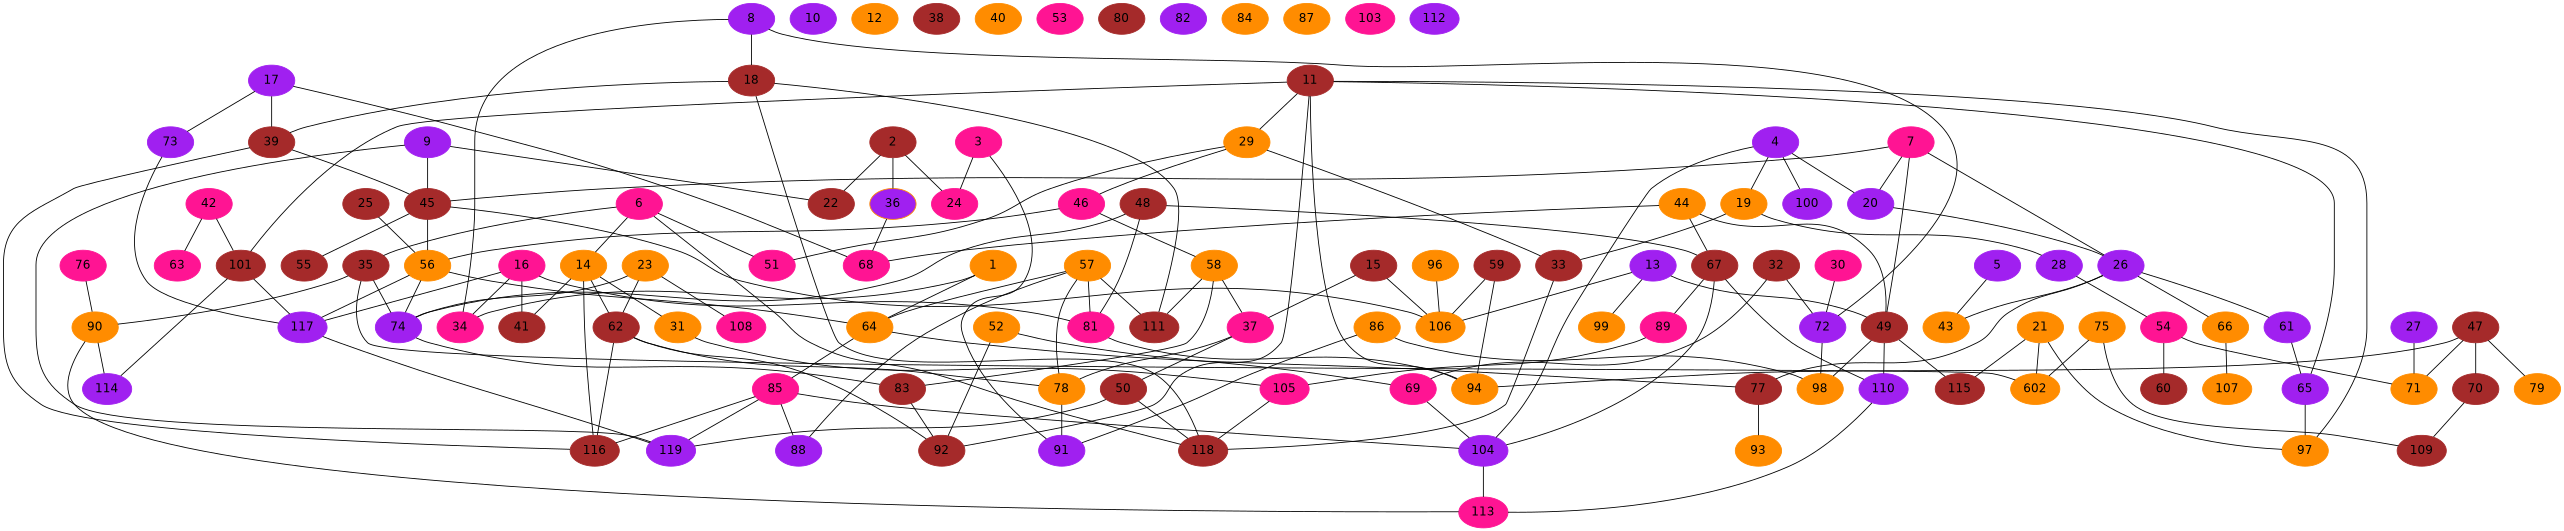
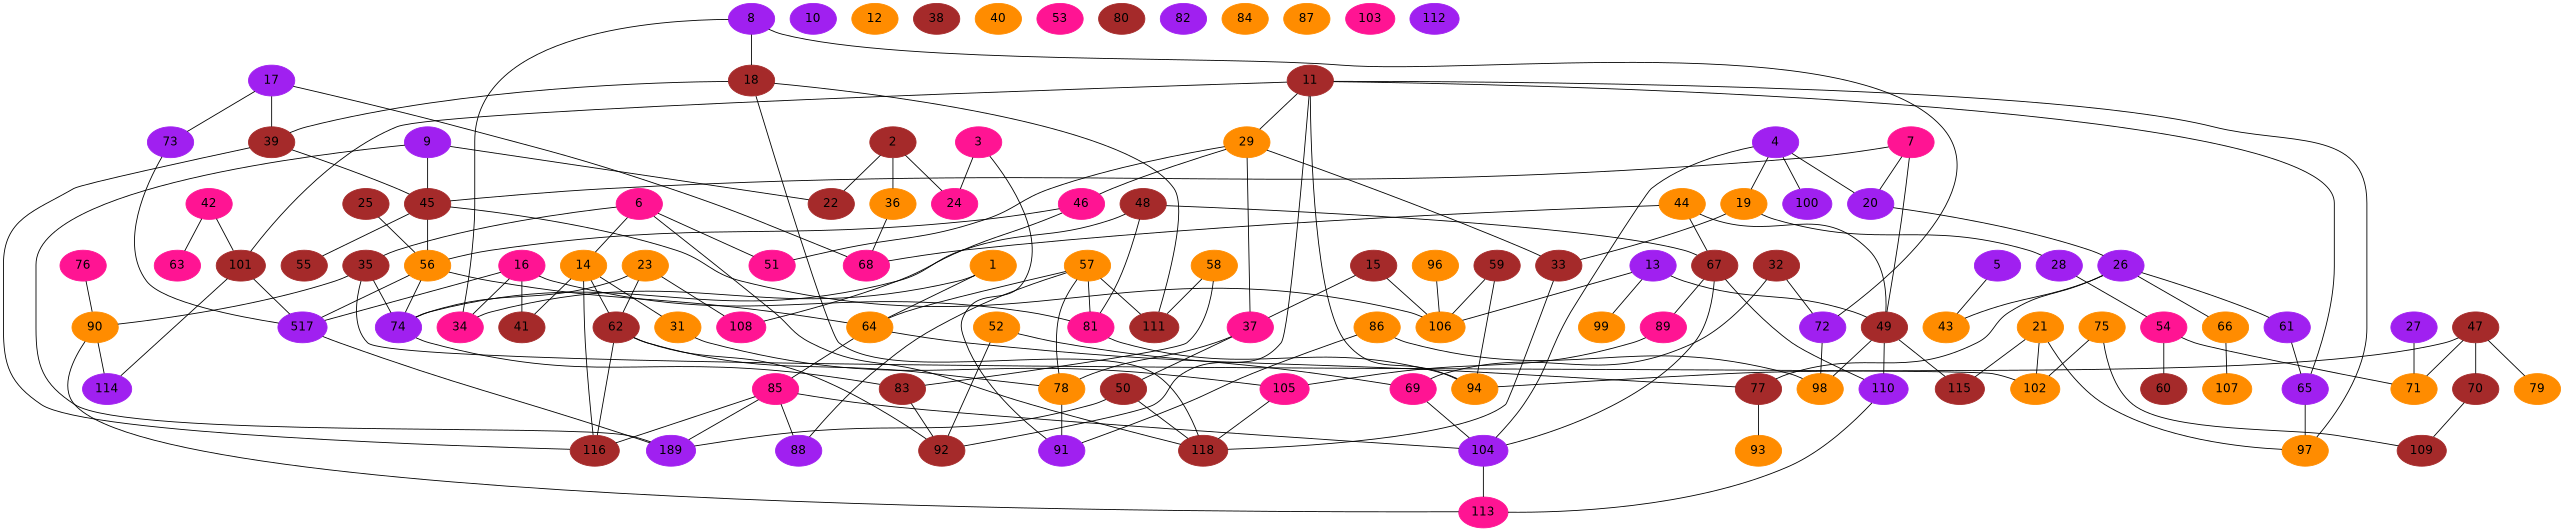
(893, 204) -> (893, 204)
(2016, 204) -> none
(1155, 238) -> (915, 273)
(1838, 266) -> none
(1232, 296) -> (1249, 235)
(303, 327) -> (303, 327)
(2035, 389) -> (2035, 389)
(671, 451) -> (671, 451)
